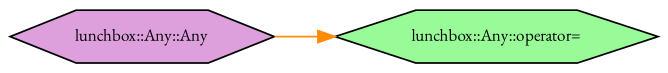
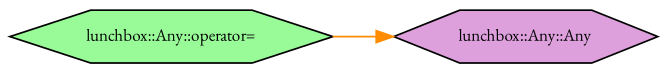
(296, 37) -> (354, 37)
